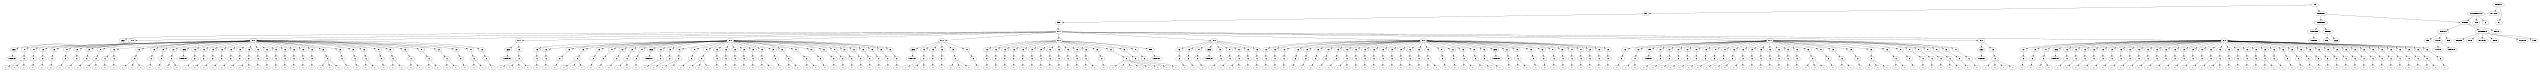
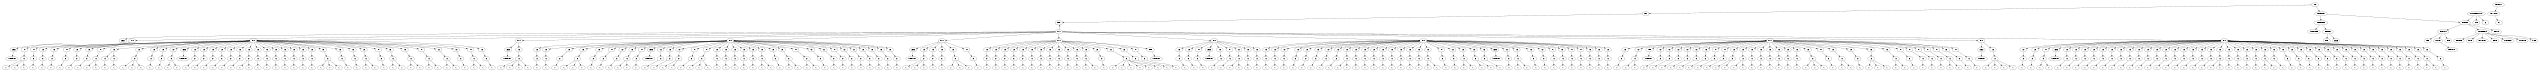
(2501, 13) -> (2496, 18)
(1058, 27) -> (1060, 28)
(2314, 41) -> none
none -> (2508, 41)
(2438, 50) -> none
